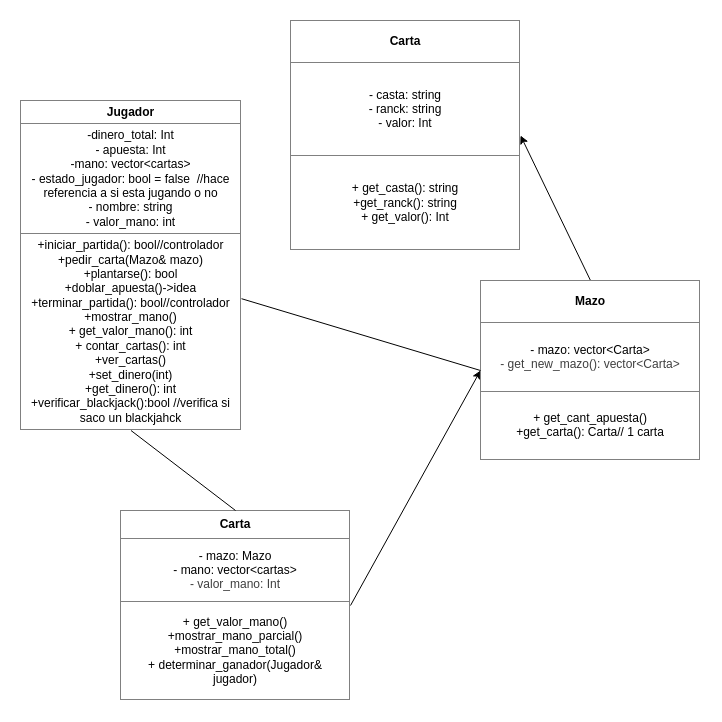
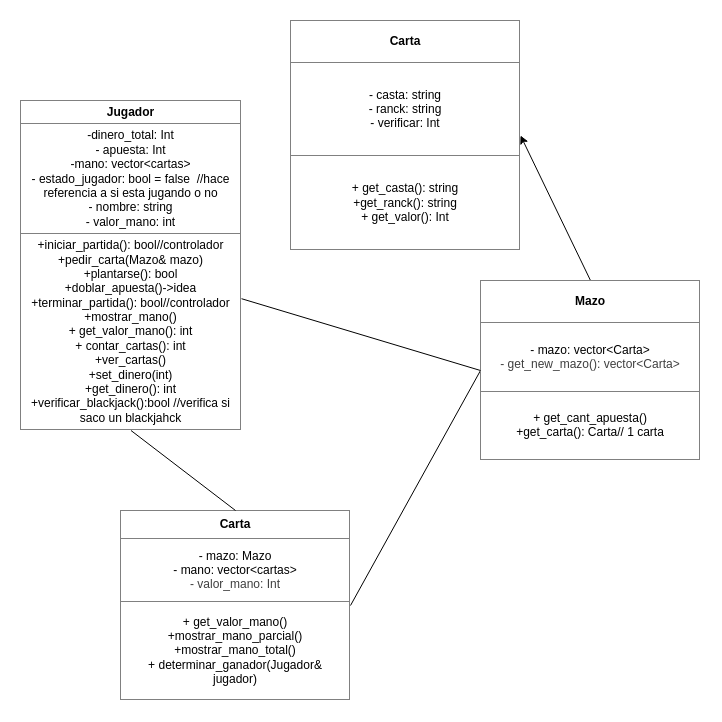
(355, 78) -> (355, 78)
(476, 378) -> (478, 376)
